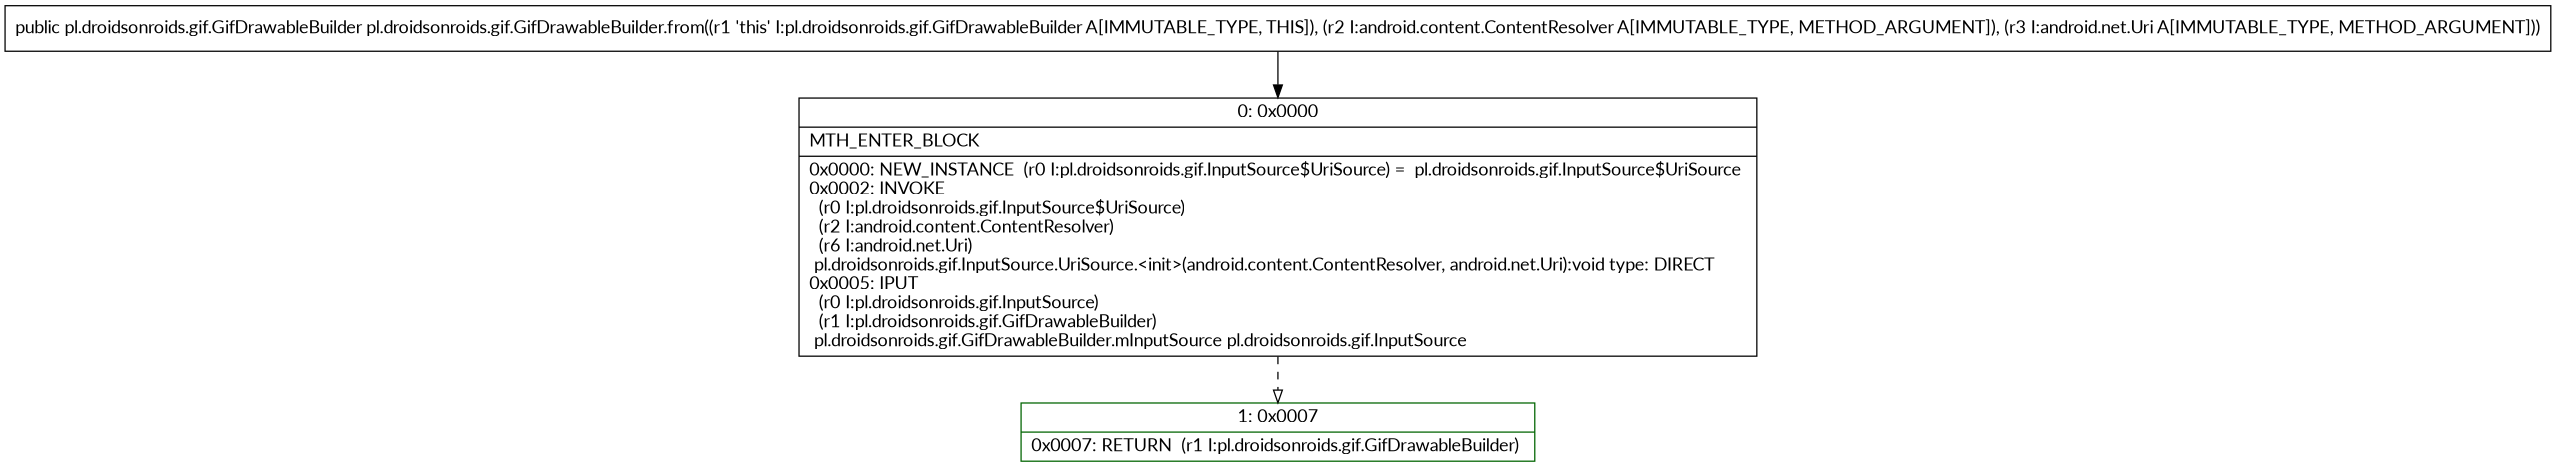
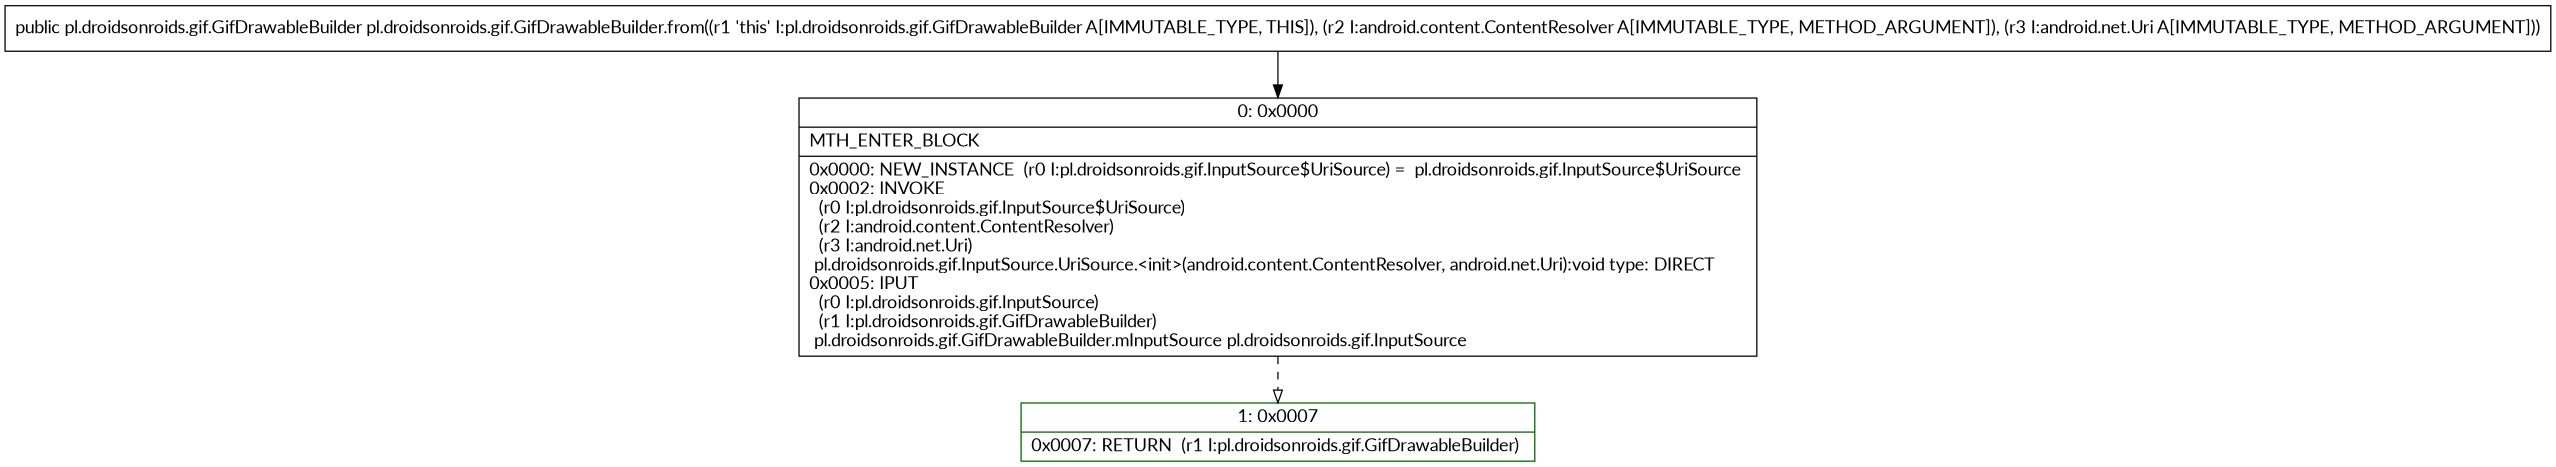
(891, 246) -> (891, 246)
